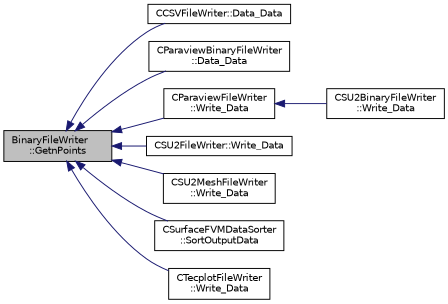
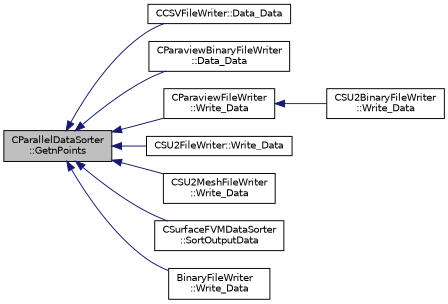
(58, 146) -> (58, 146)
(219, 284) -> (219, 284)
